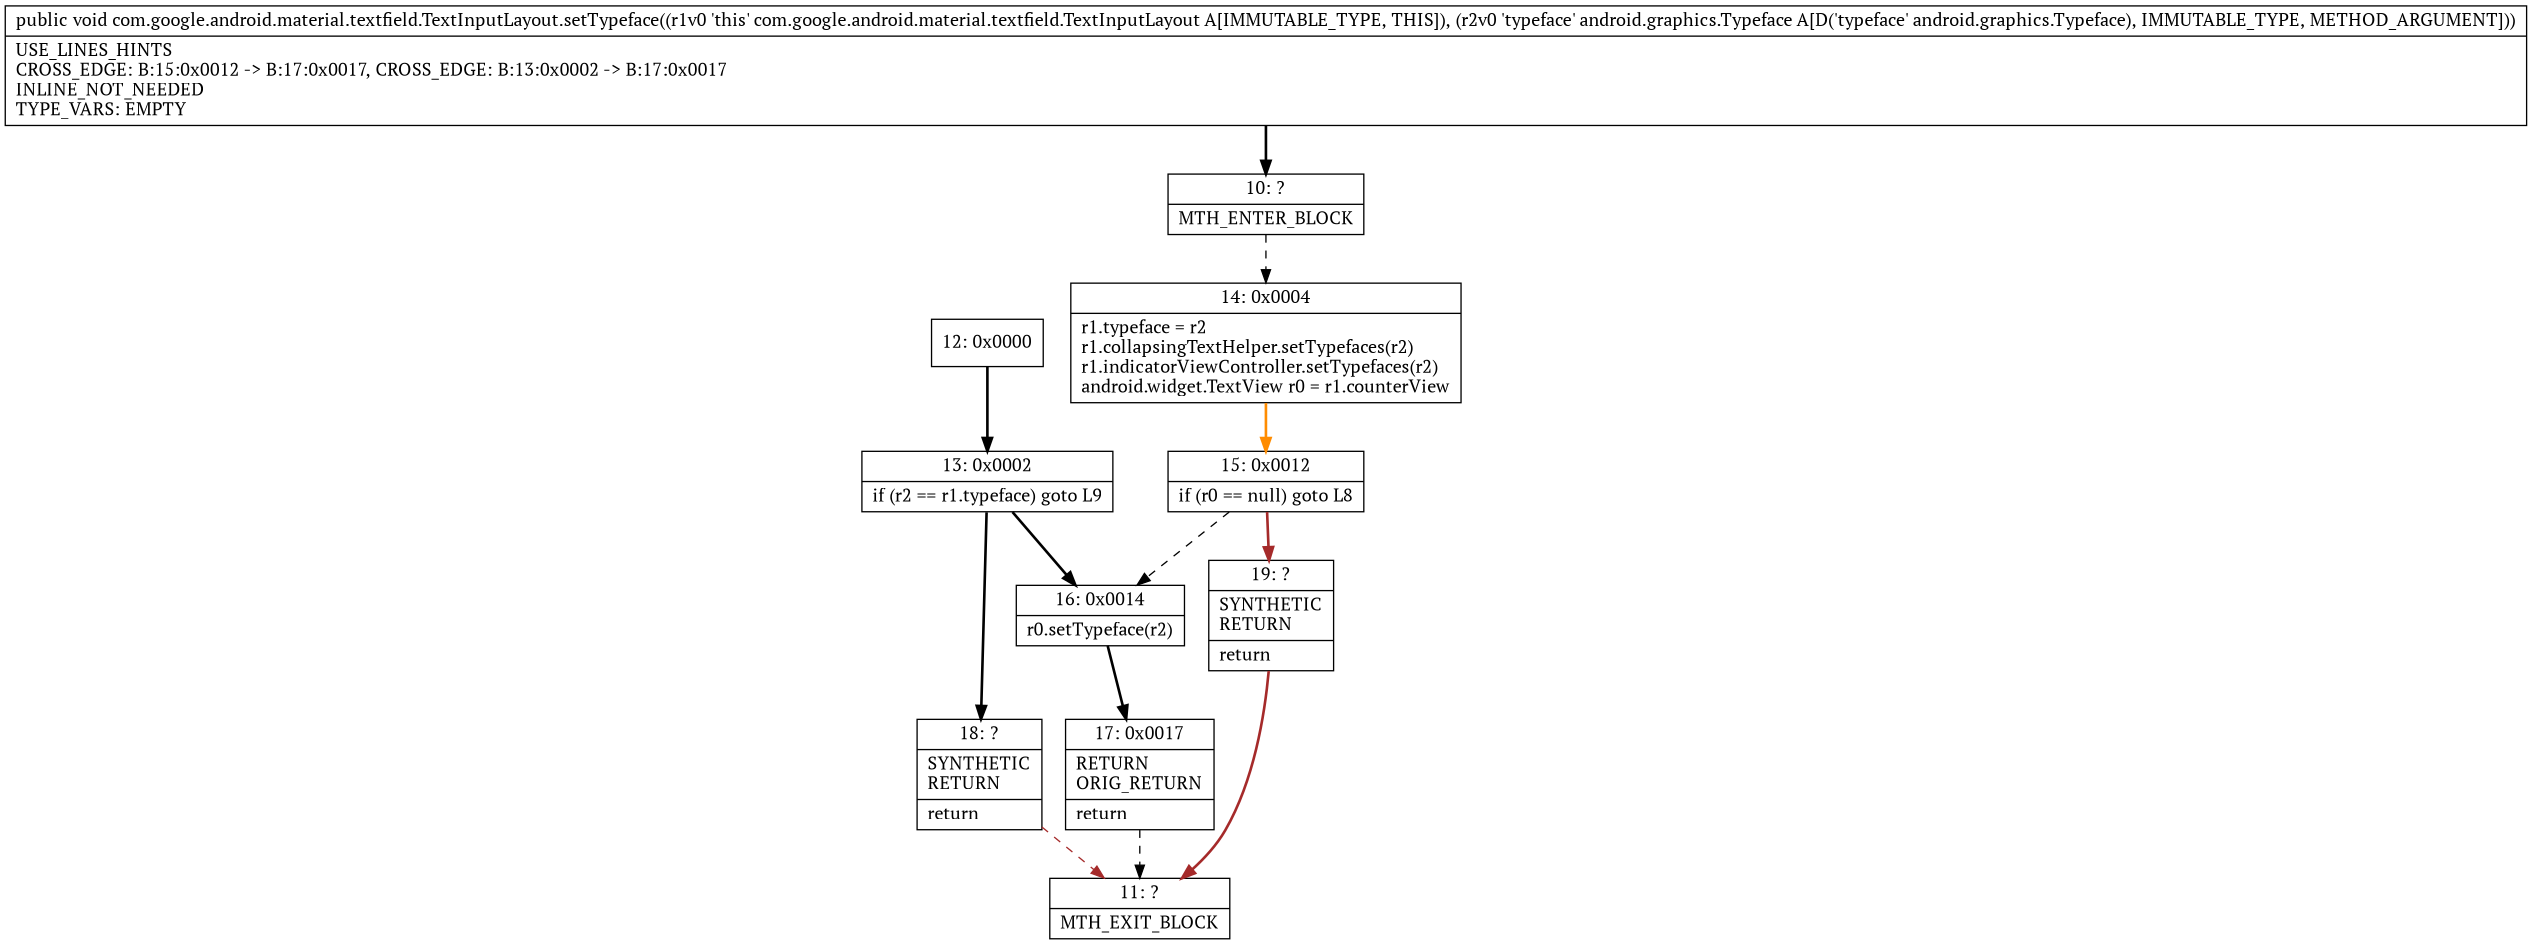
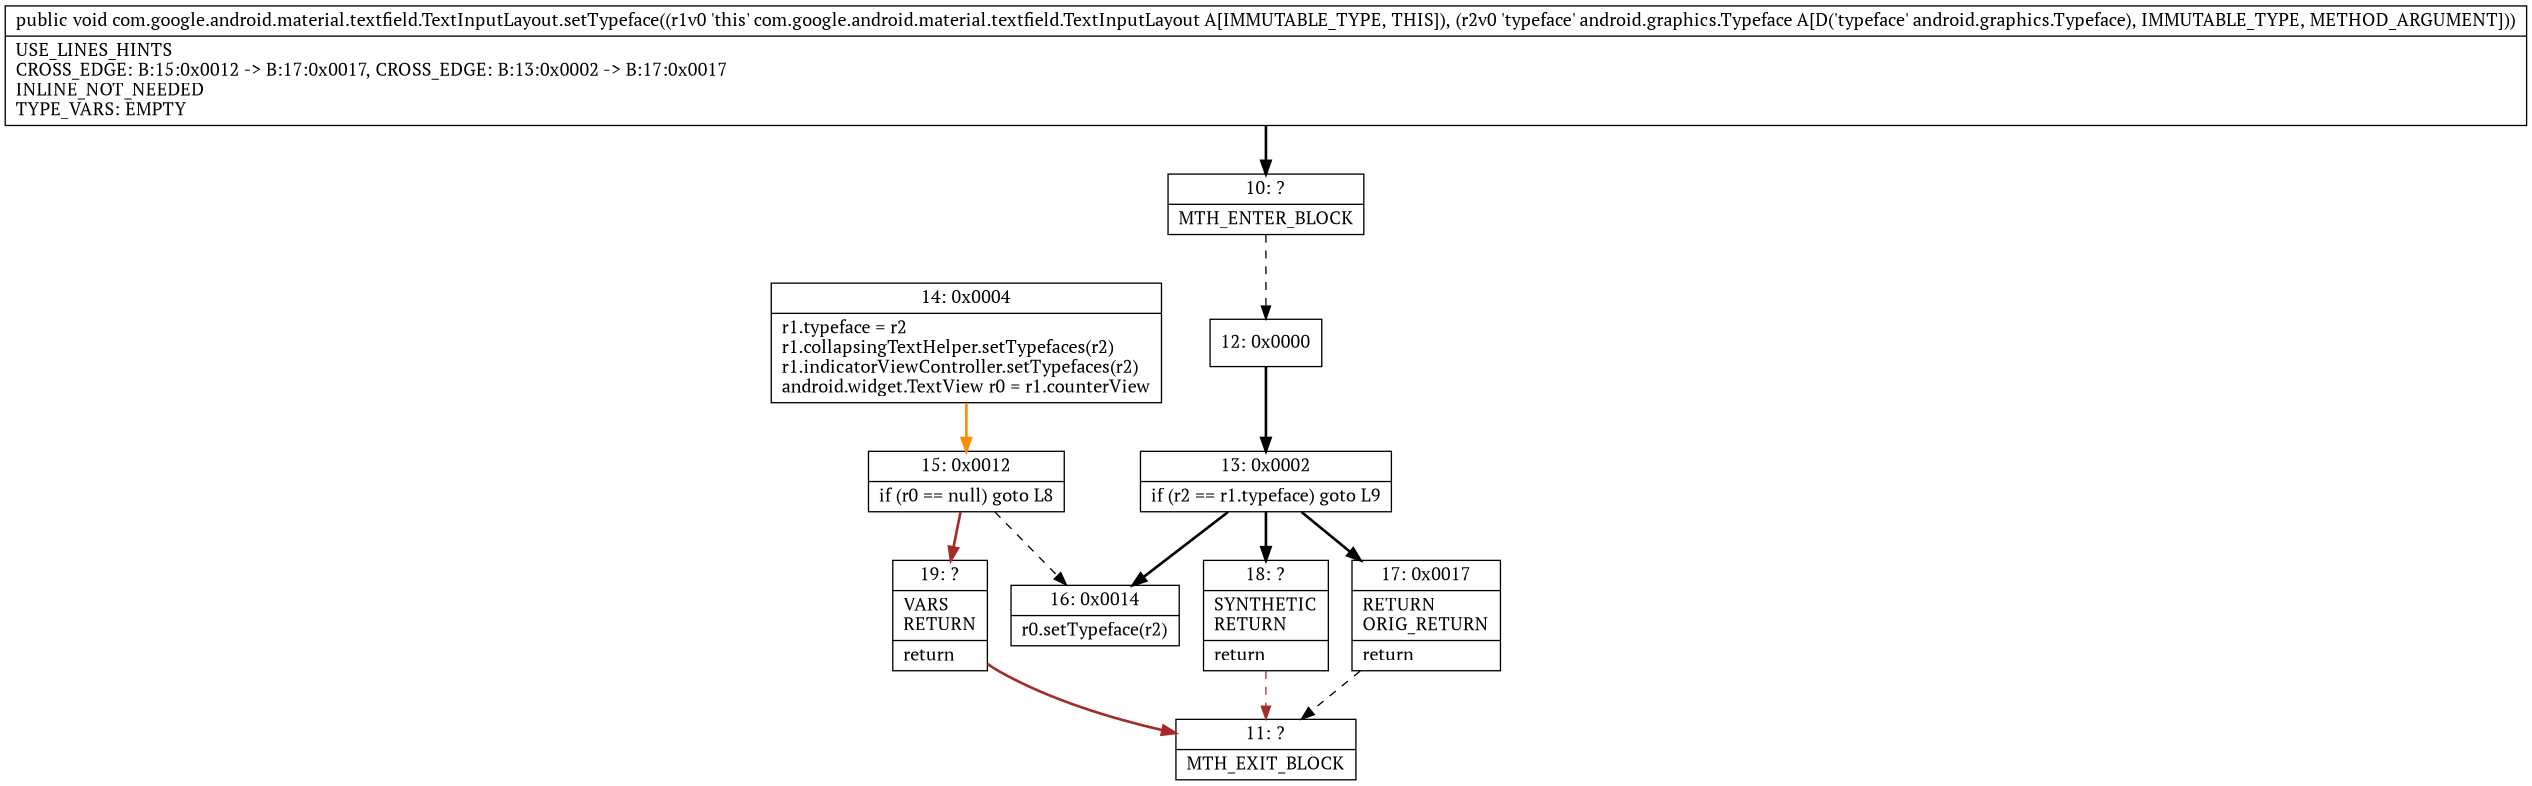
(1266, 252) -> (1266, 270)
(1271, 605) -> (926, 605)
(1115, 676) -> (1326, 532)
